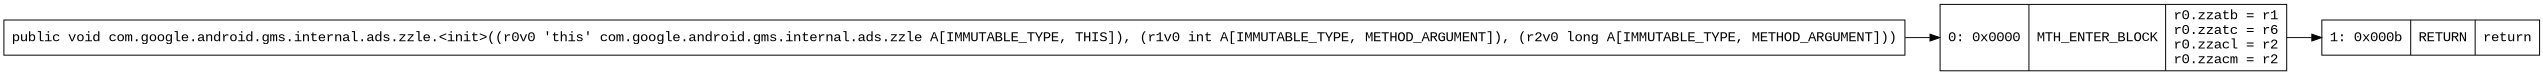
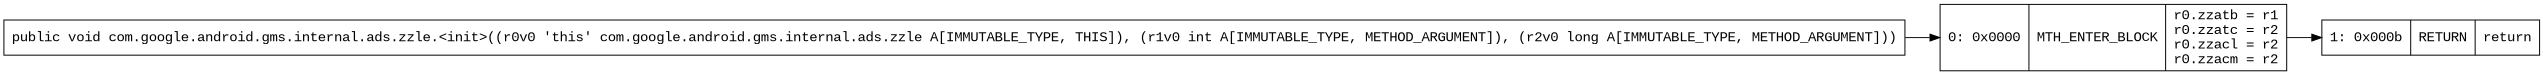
(2226, 30) -> (2226, 30)
